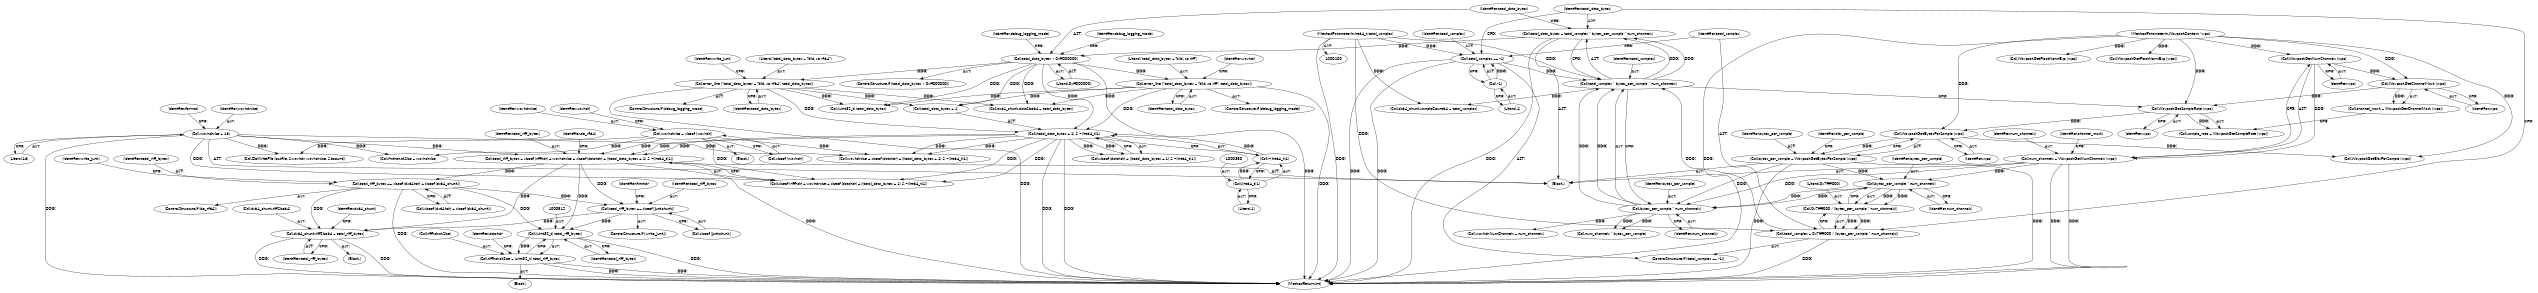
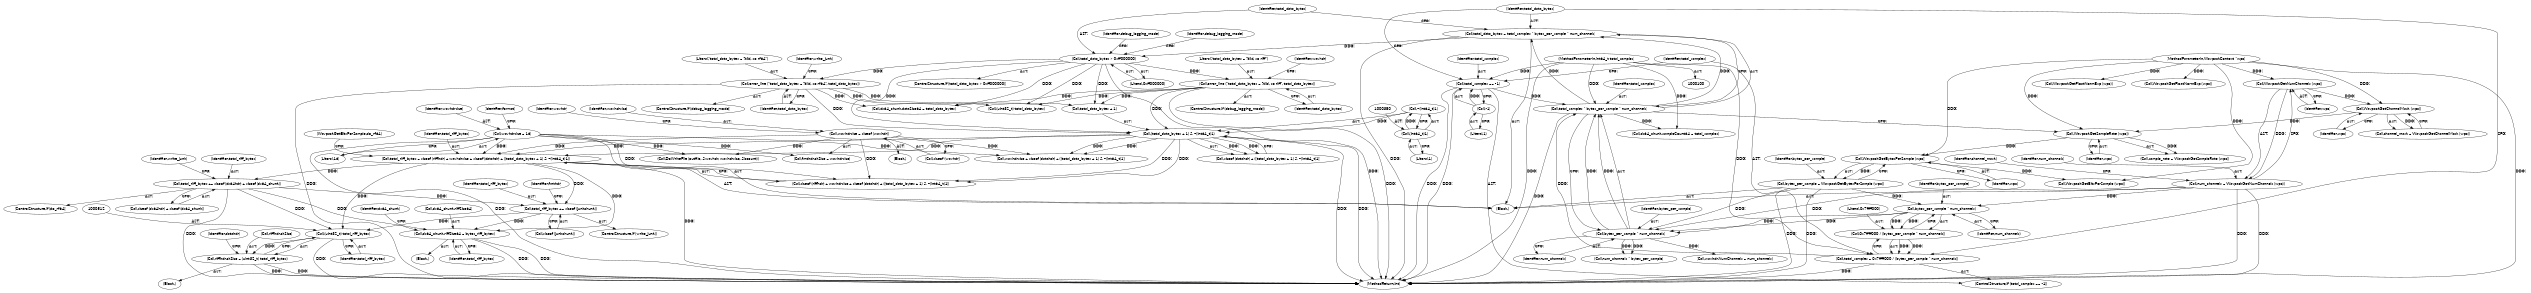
(2311, 121) -> (2418, 120)
(579, 134) -> (349, 134)
(1841, 134) -> none
(617, 146) -> (847, 146)
(1176, 147) -> none
none -> (1518, 231)
(325, 234) -> (455, 234)
